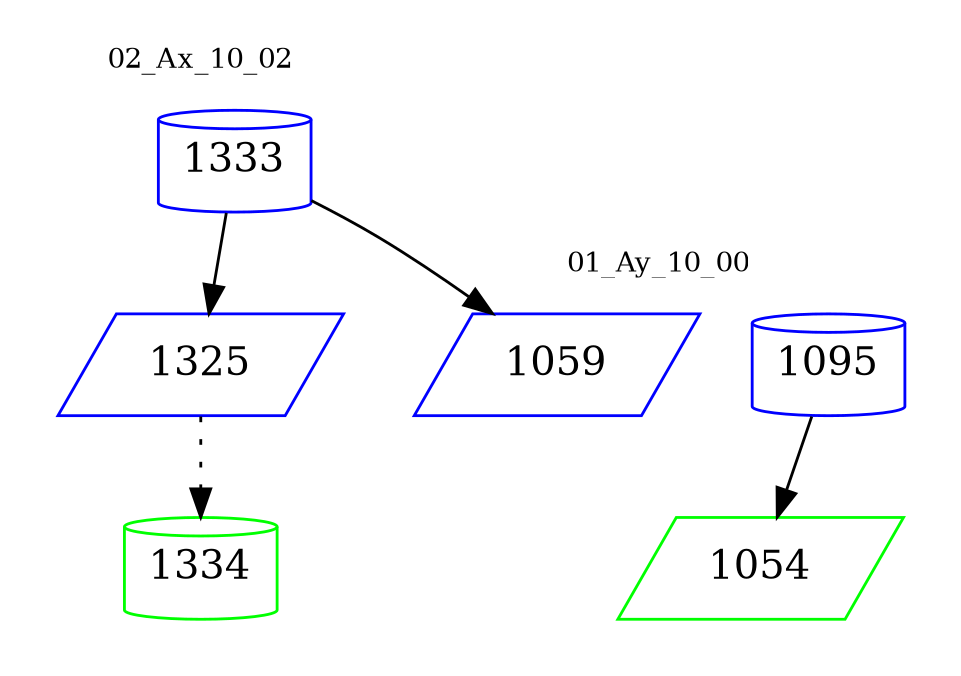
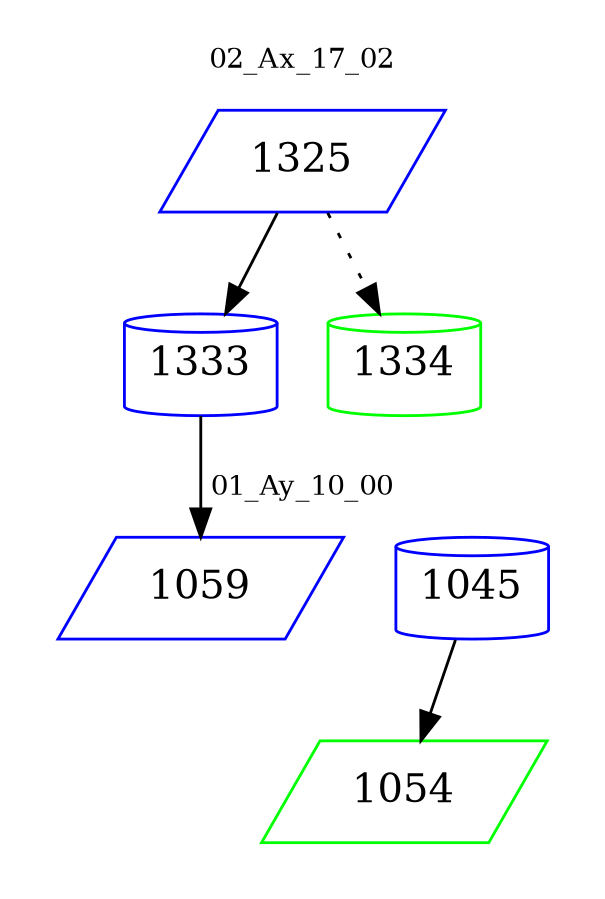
(201, 61) -> (303, 61)
(220, 249) -> (258, 250)
(829, 365) -> (472, 588)
